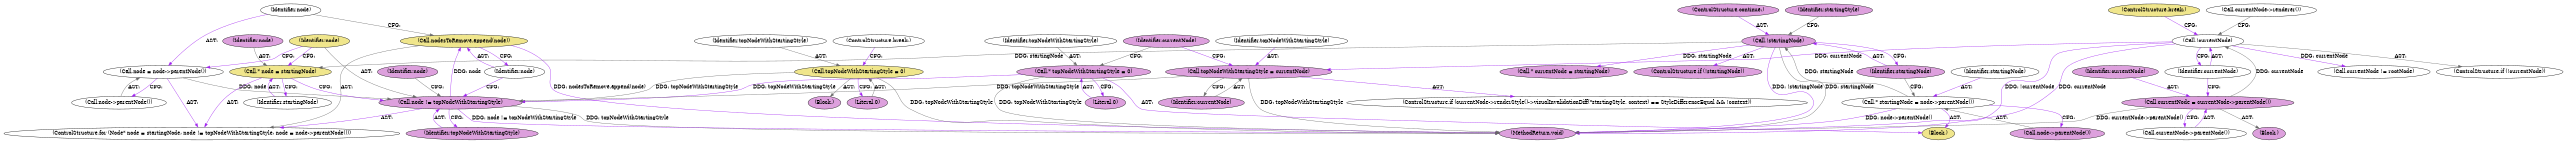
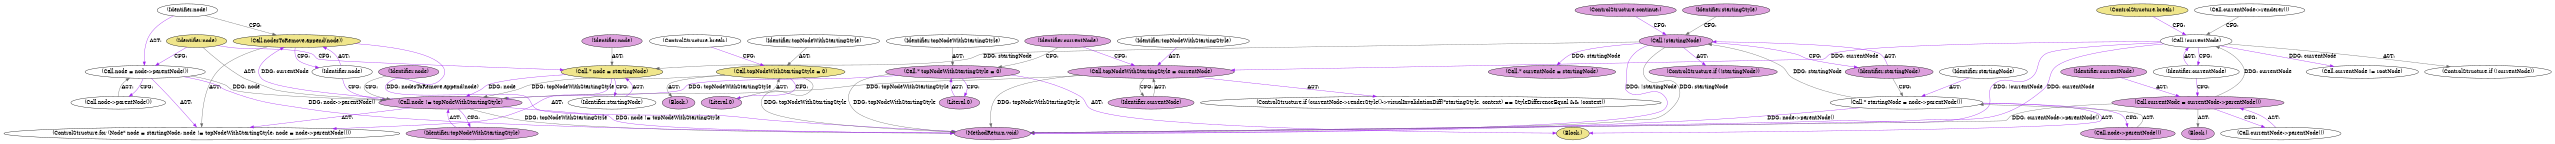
(1763, 26) -> (1661, 26)
(468, 72) -> (285, 72)
(326, 87) -> (502, 87)
none -> (545, 125)
